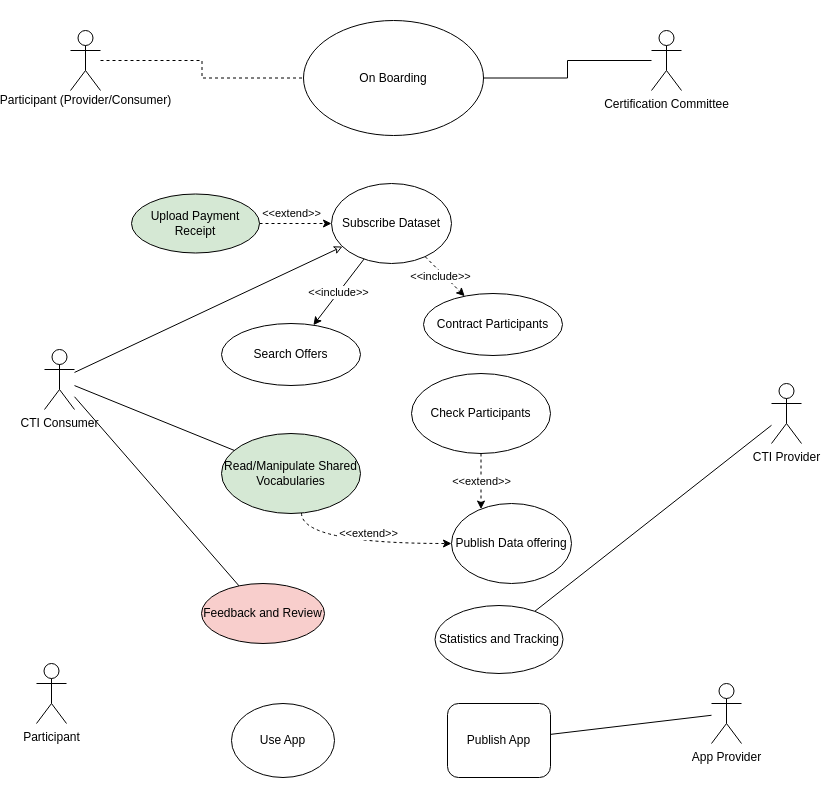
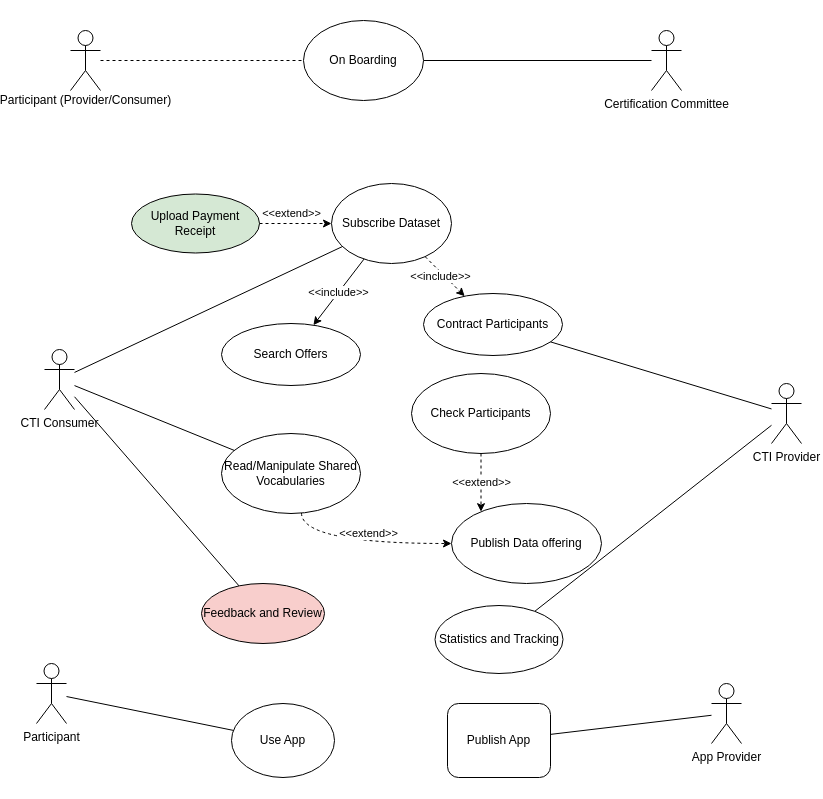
(394, 78) -> (364, 61)
(335, 250) -> (338, 249)
none -> (661, 375)
(291, 474) -> (291, 474)
(512, 544) -> (527, 544)
none -> (150, 713)
